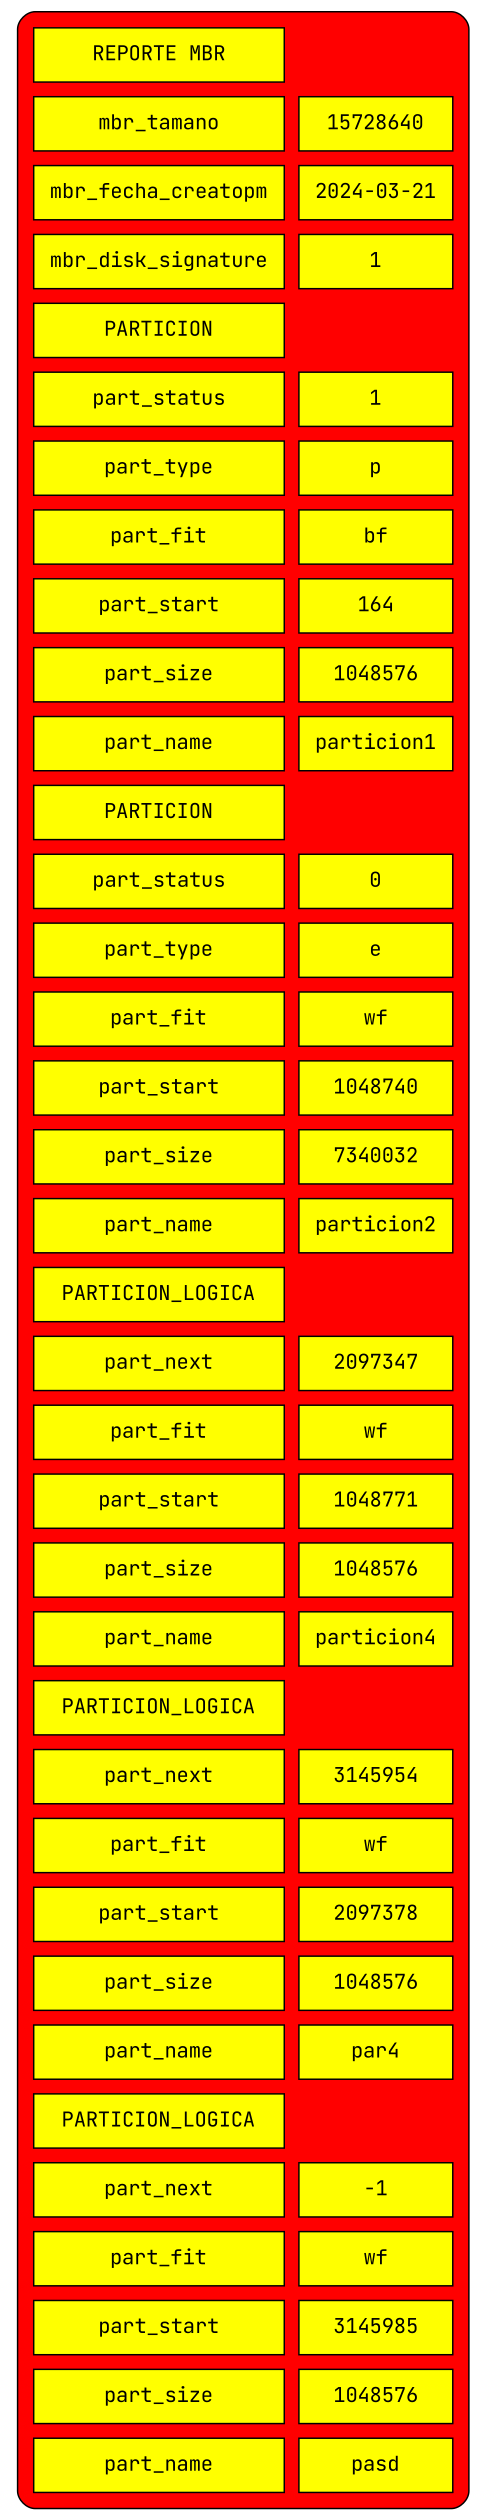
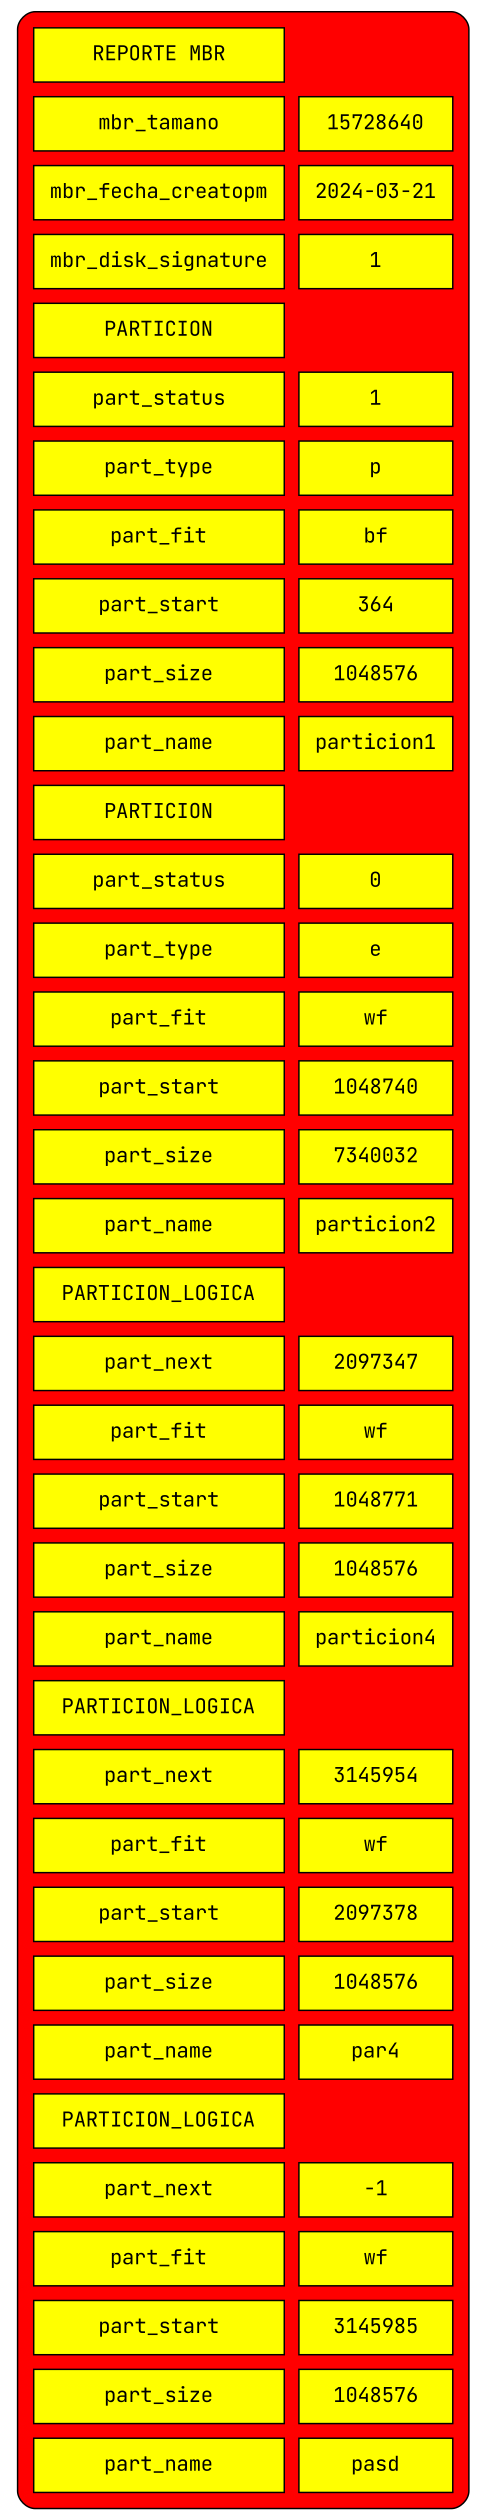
(376, 605) -> (376, 605)
